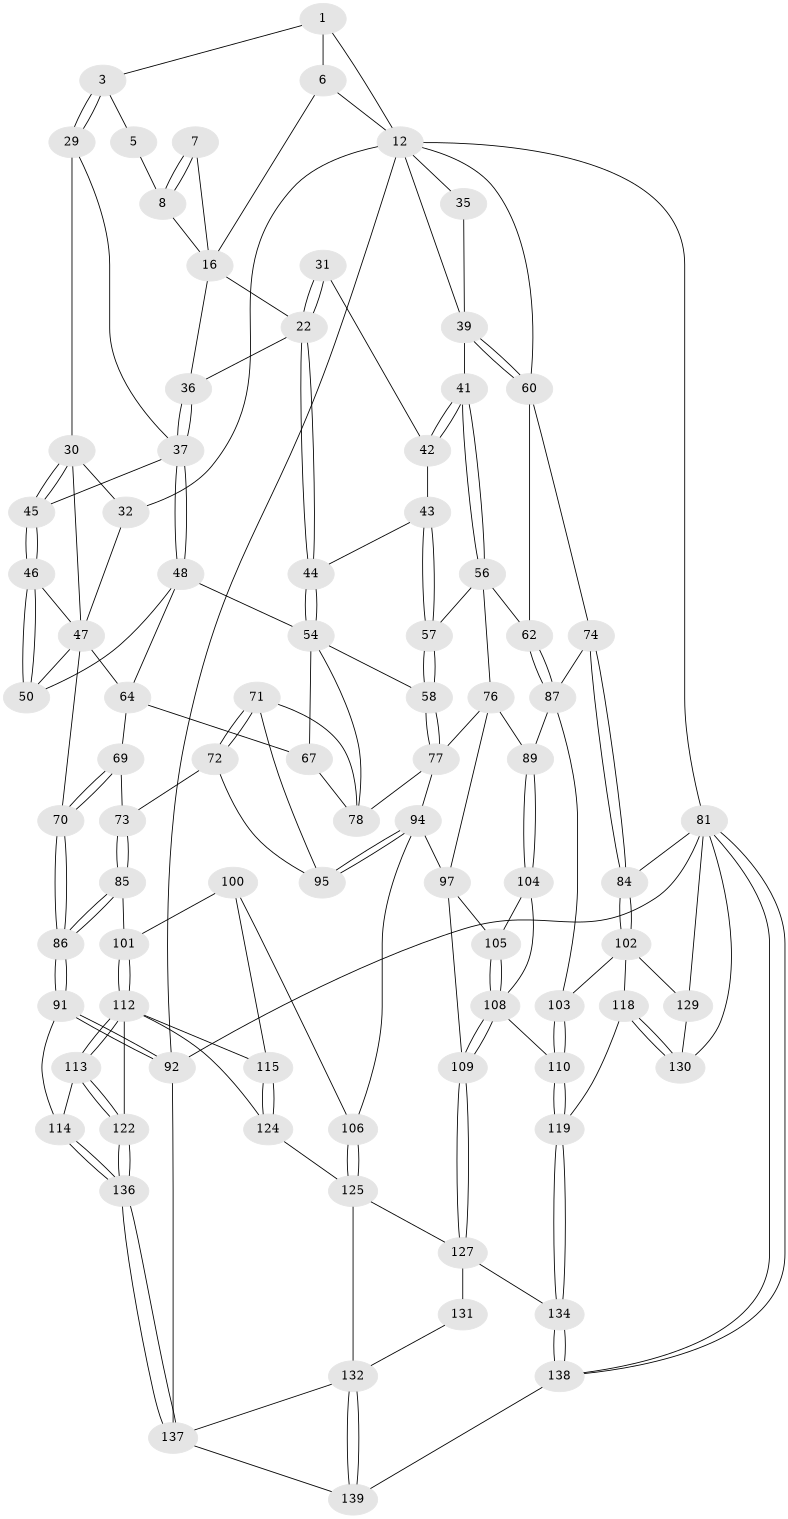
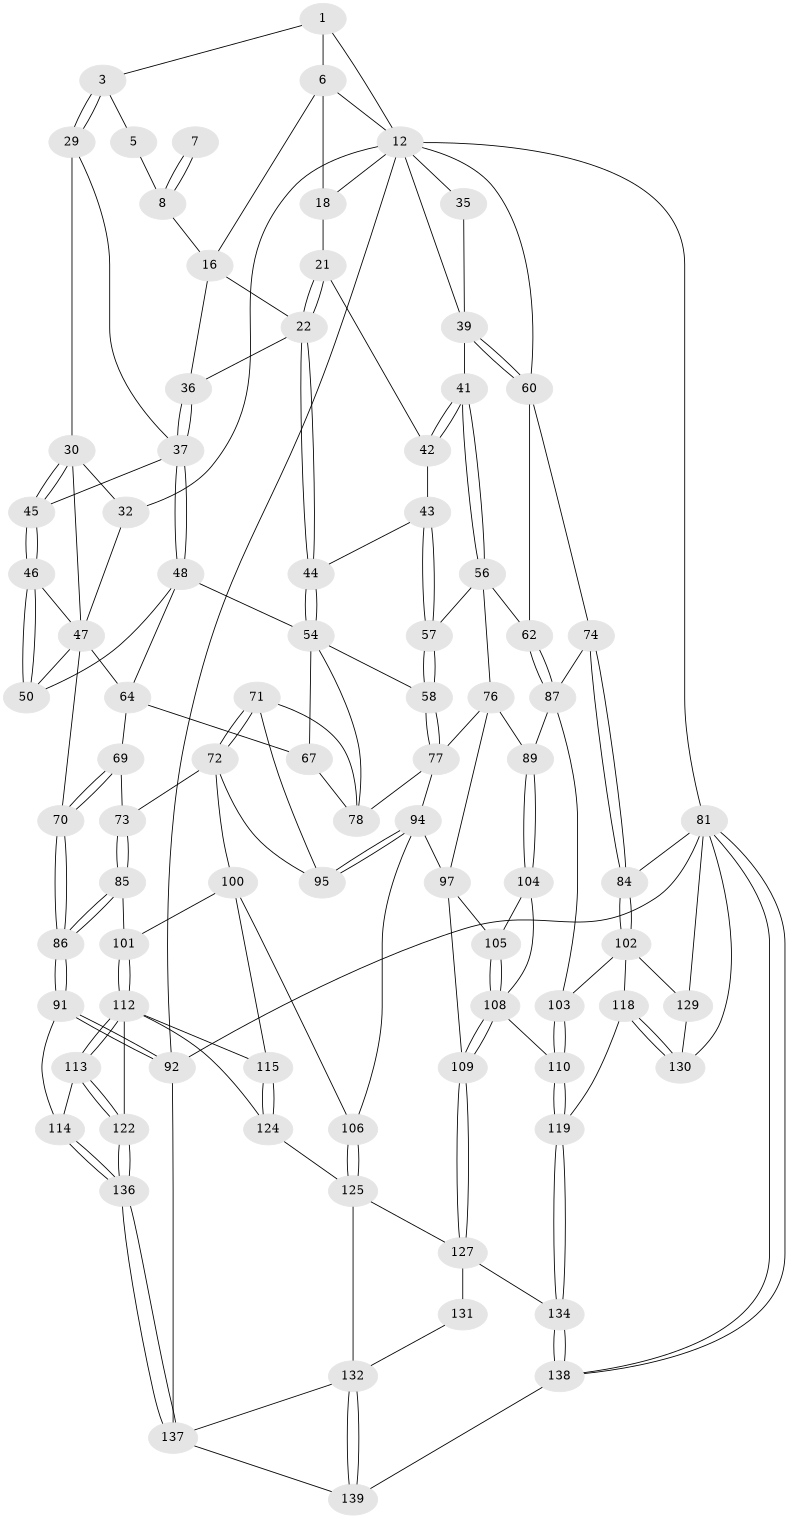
(203, 204) -> none
none -> (323, 204)
(323, 266) -> (323, 266)
none -> (221, 821)
